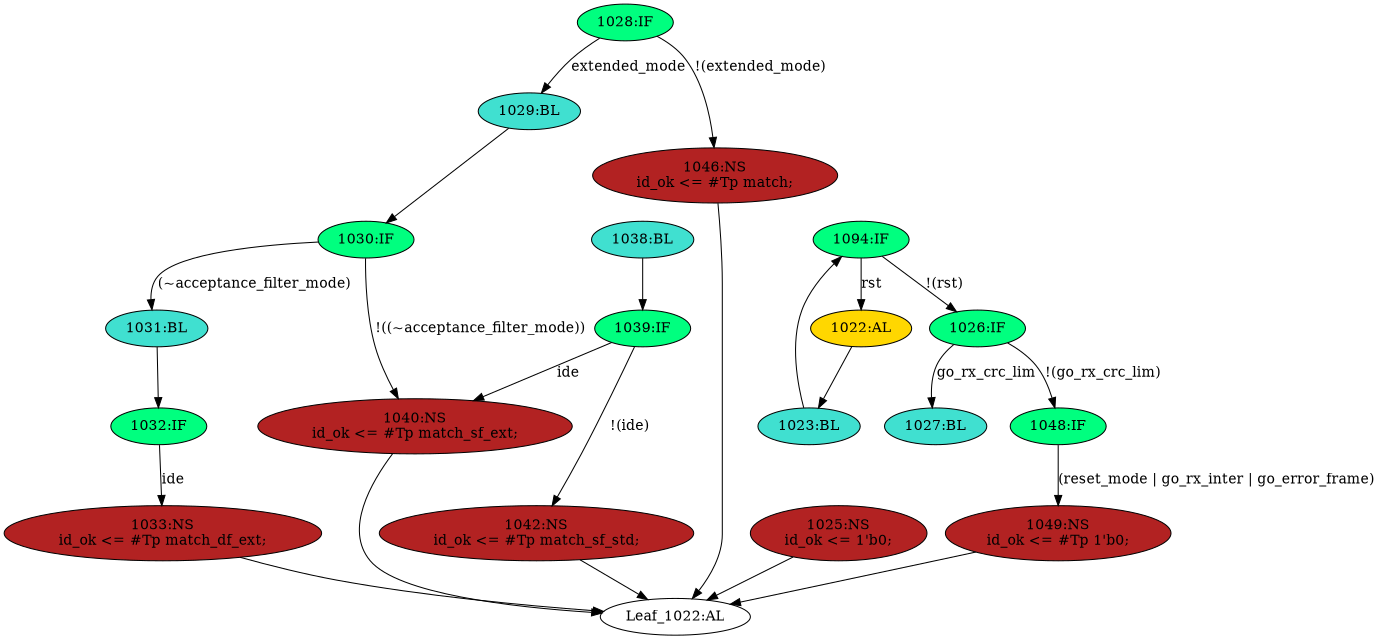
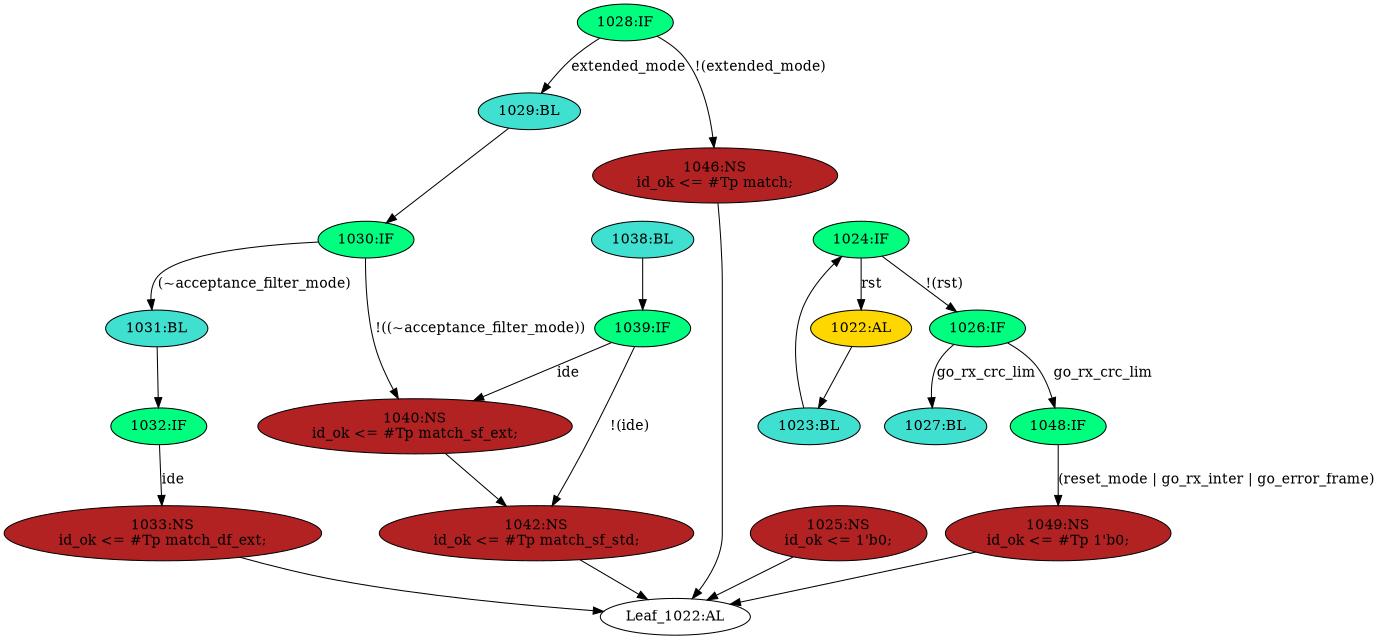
(861, 240) -> (861, 240)
(1103, 373) -> (1103, 373)
(420, 587) -> (472, 476)
